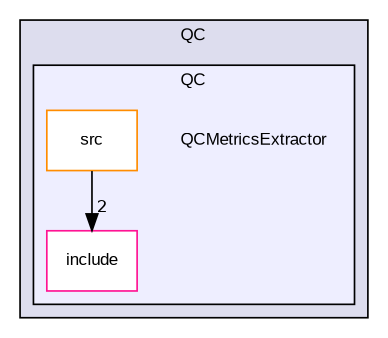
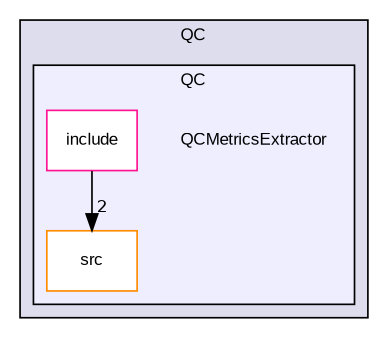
(92, 192) -> (92, 192)
